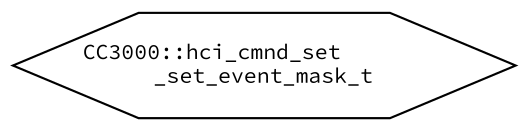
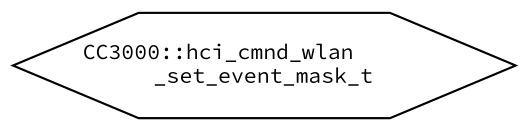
(264, 66) -> (264, 66)
